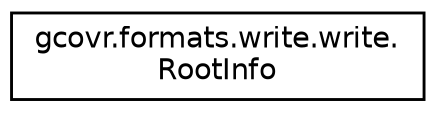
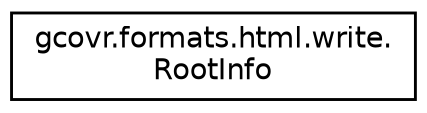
(218, 56) -> (213, 56)
